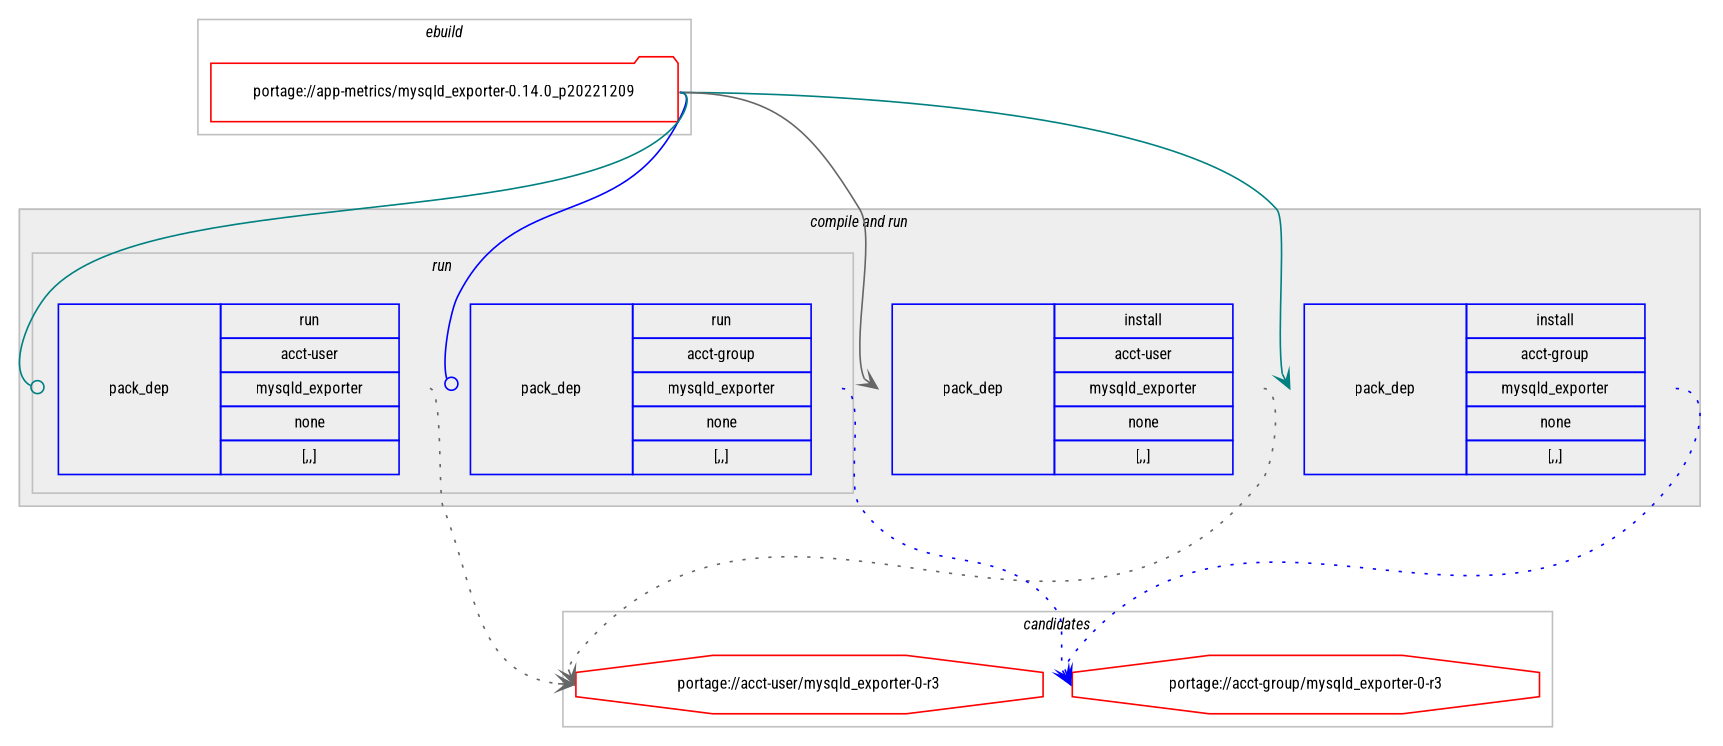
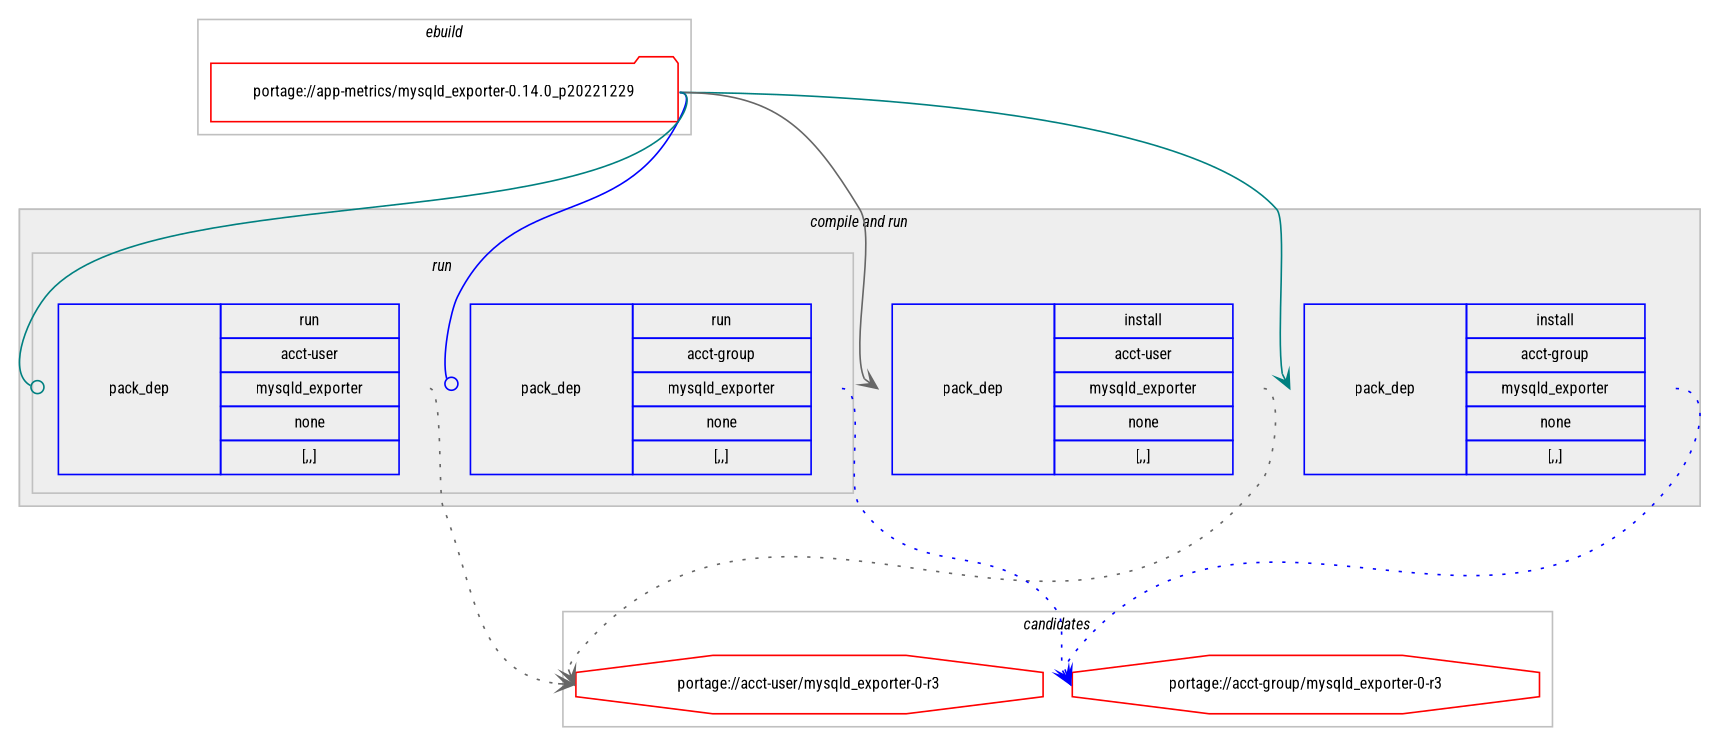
(444, 92) -> (444, 92)
